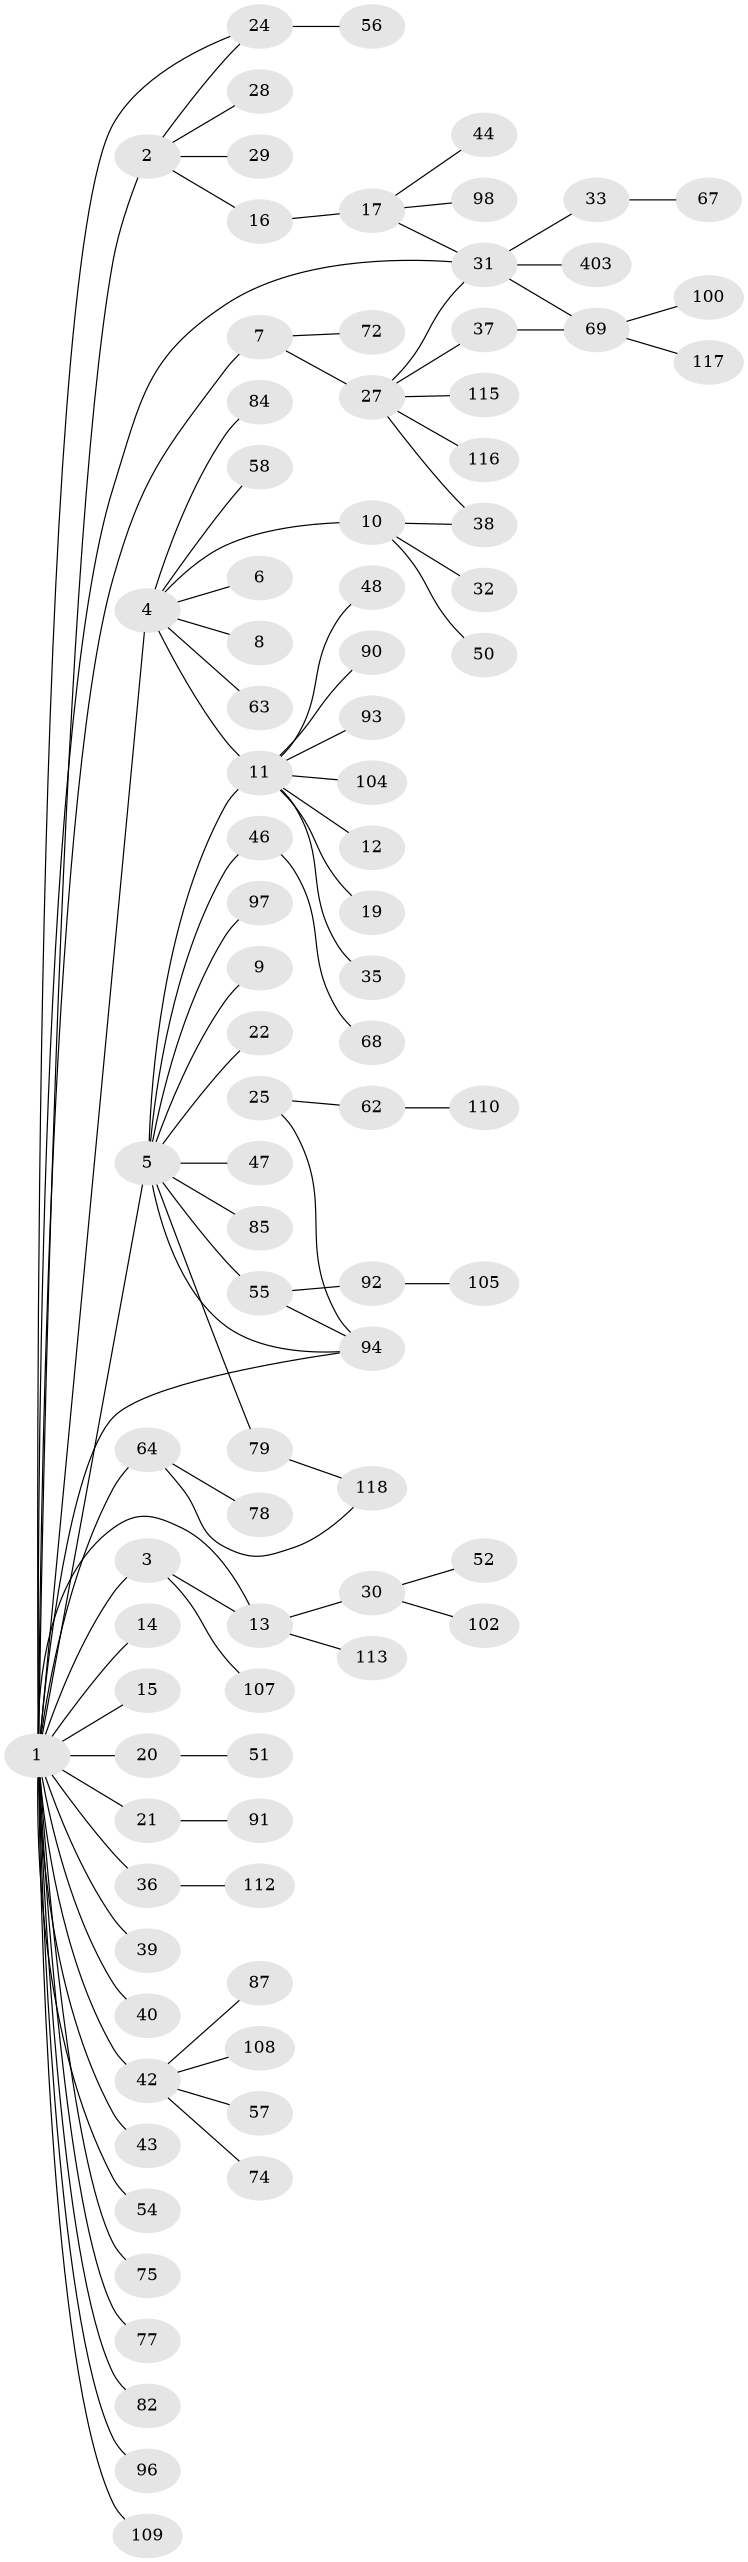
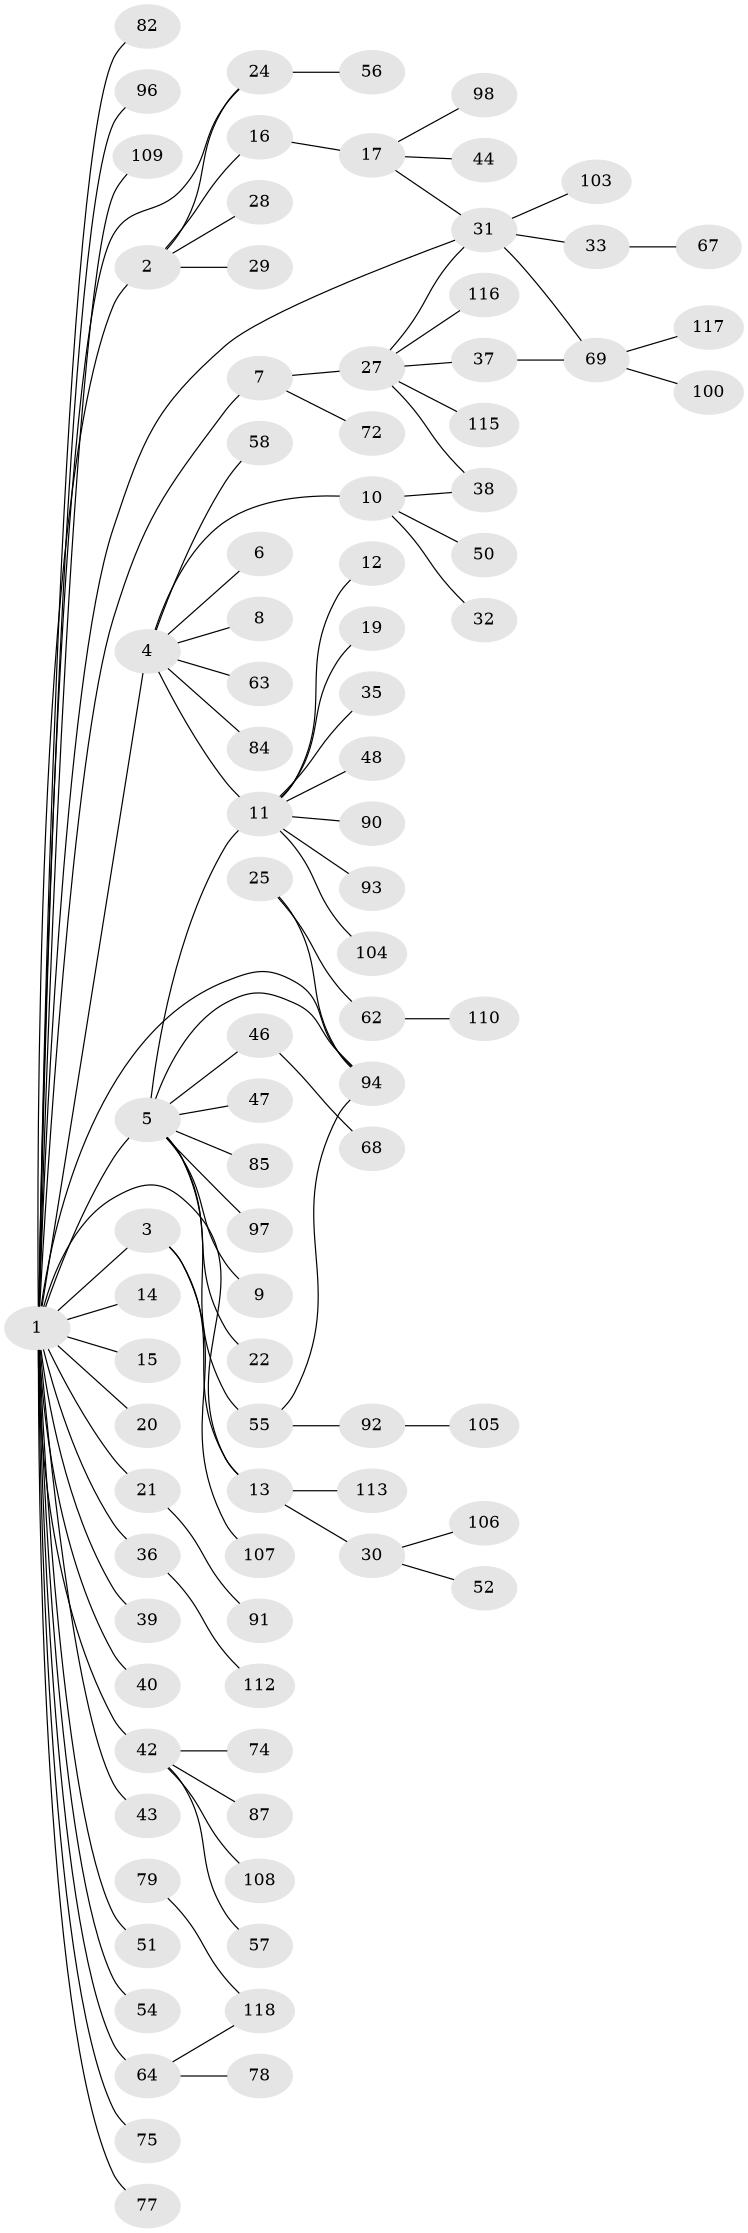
(597, 265) -> (597, 182)
(210, 1325) -> none
(484, 1626) -> (484, 1523)
(204, 1756) -> (71, 1733)
